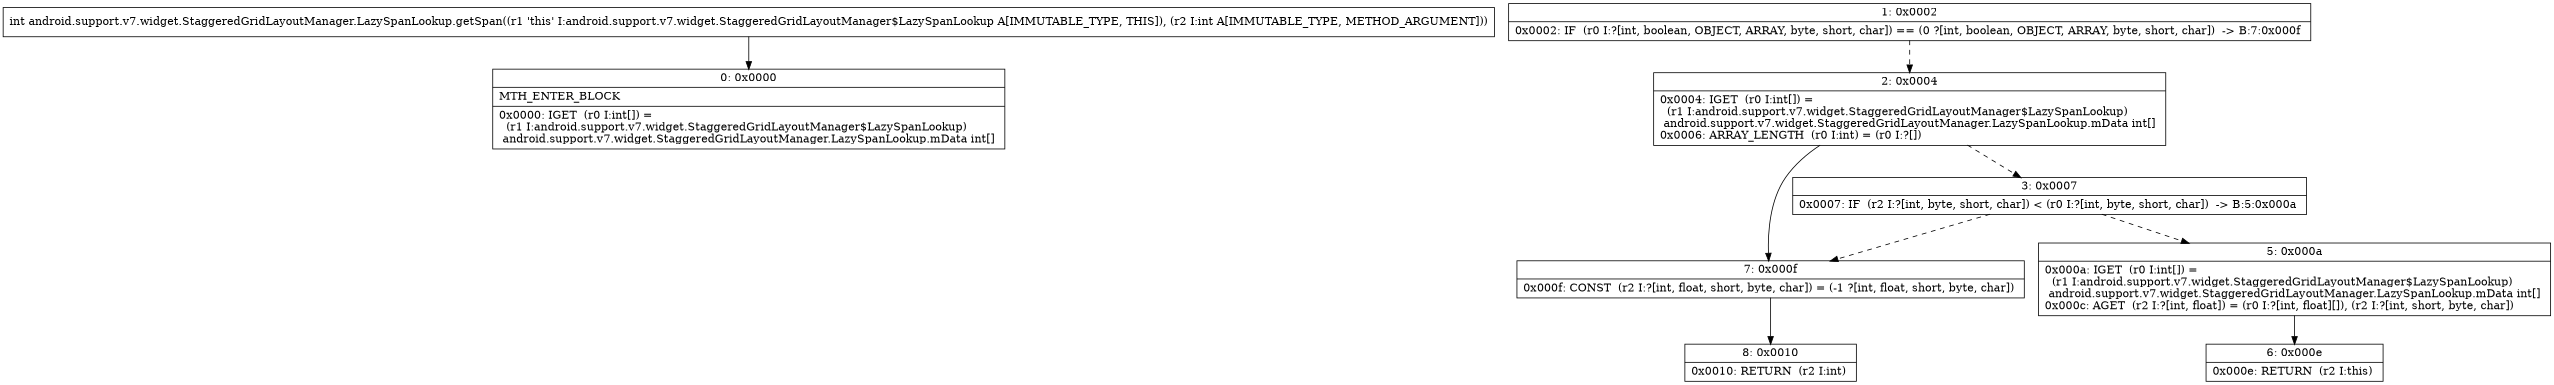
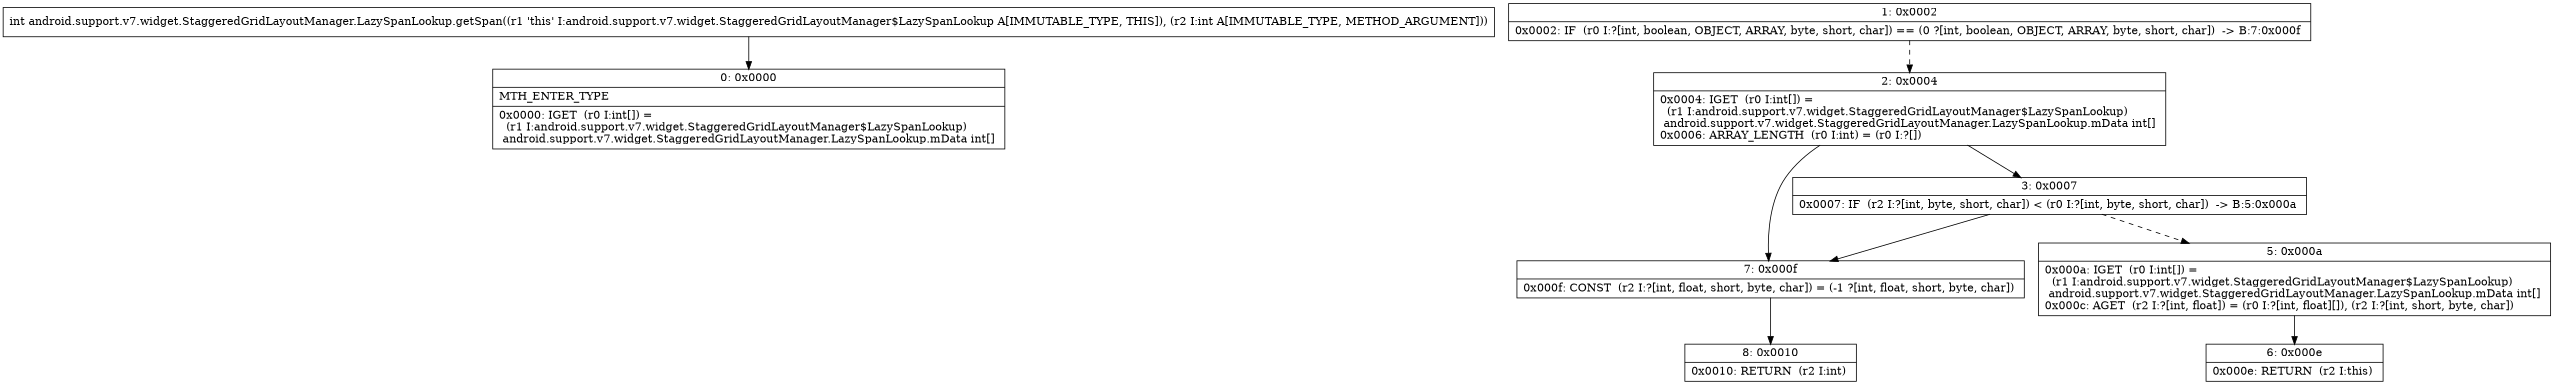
(560, 96) -> (554, 96)
(1991, 159) -> (1991, 159)
(1914, 237) -> (1914, 237)
